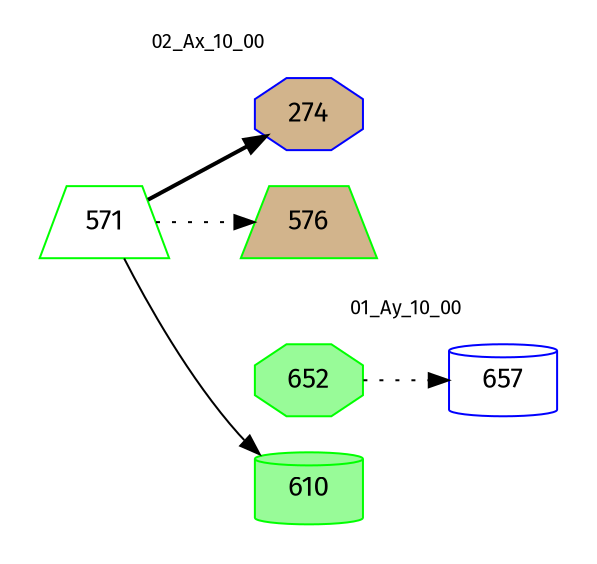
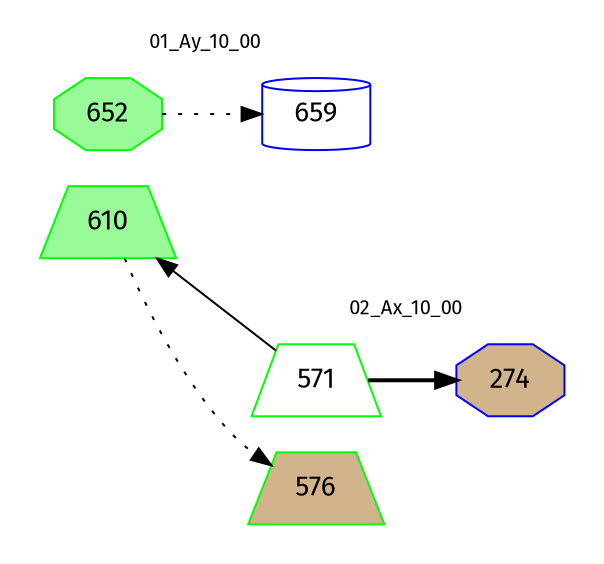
(195, 222) -> (179, 364)
(503, 380) -> (316, 114)
(309, 488) -> (108, 222)
